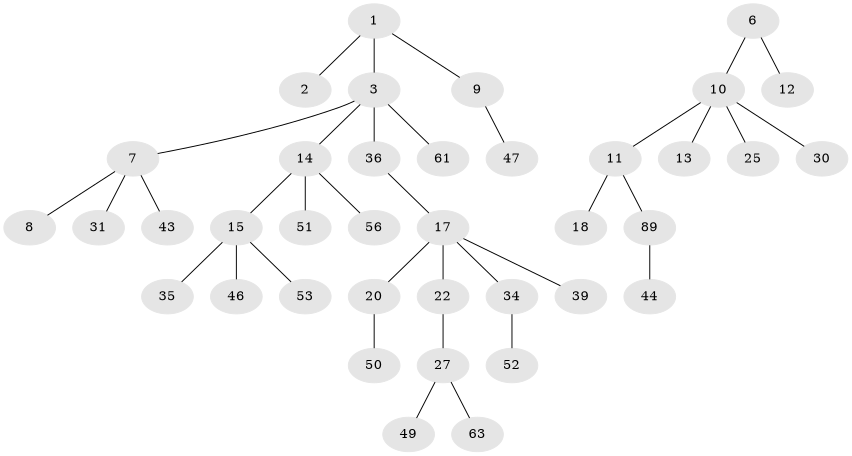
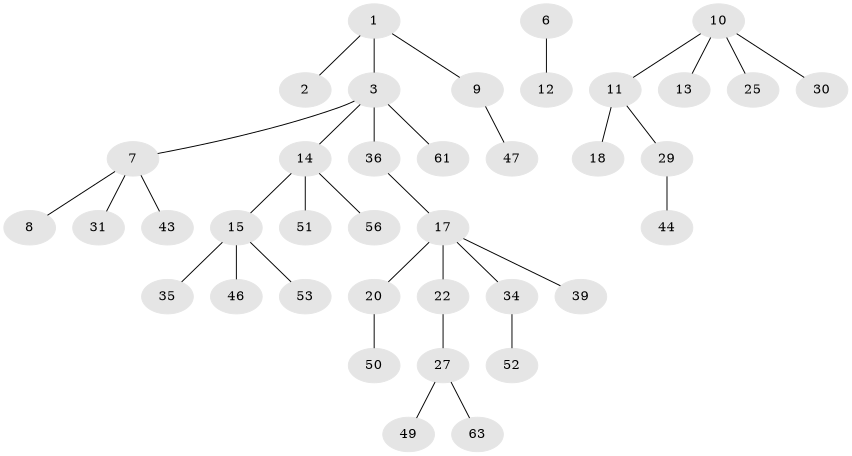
(736, 56) -> none
(650, 228) -> (667, 159)
